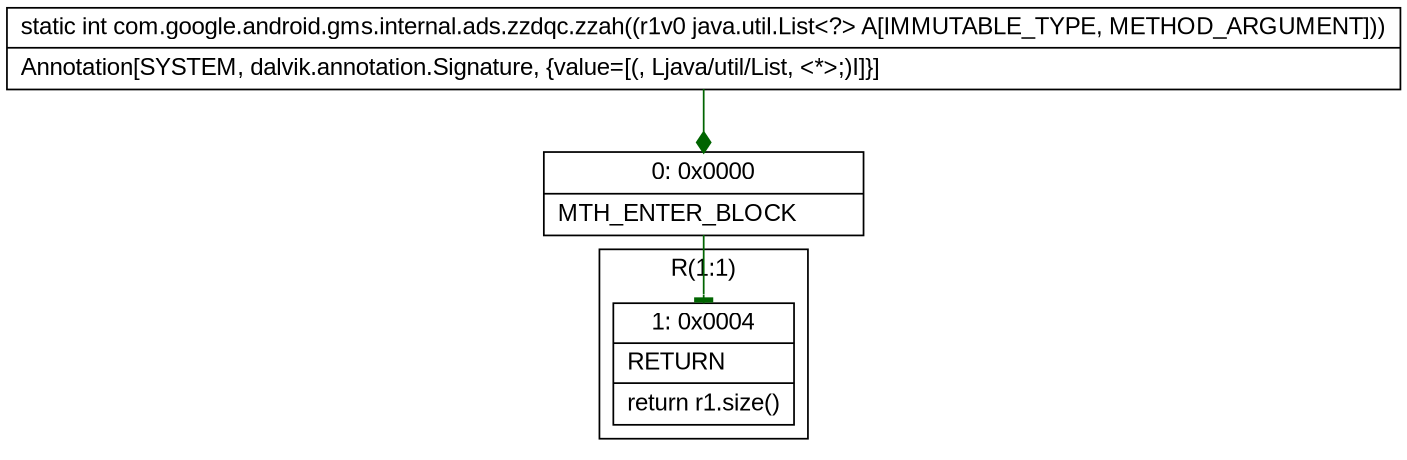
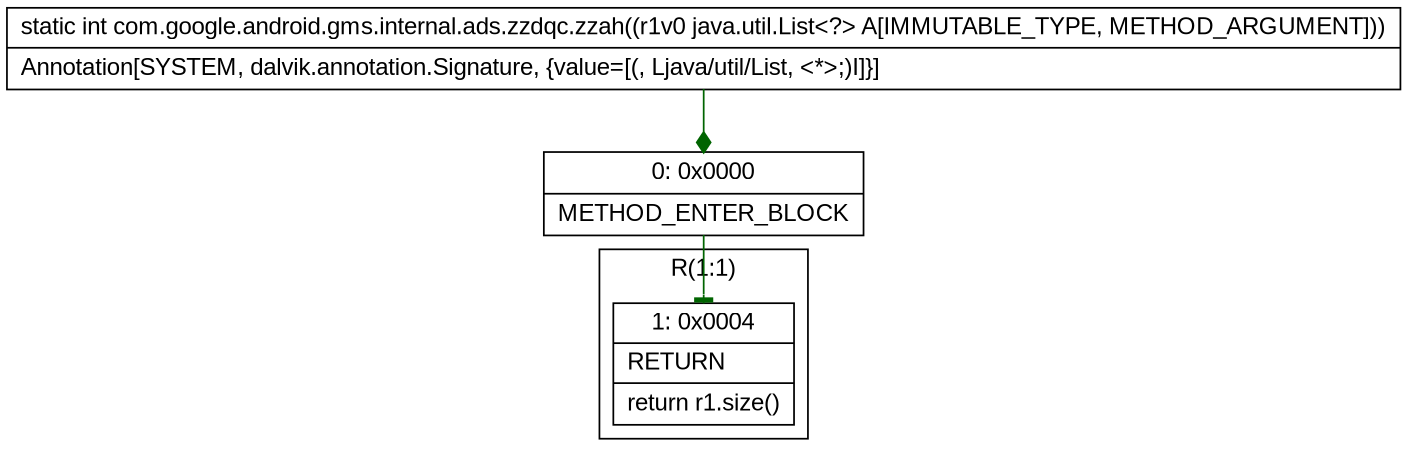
(678, 214) -> (704, 214)
